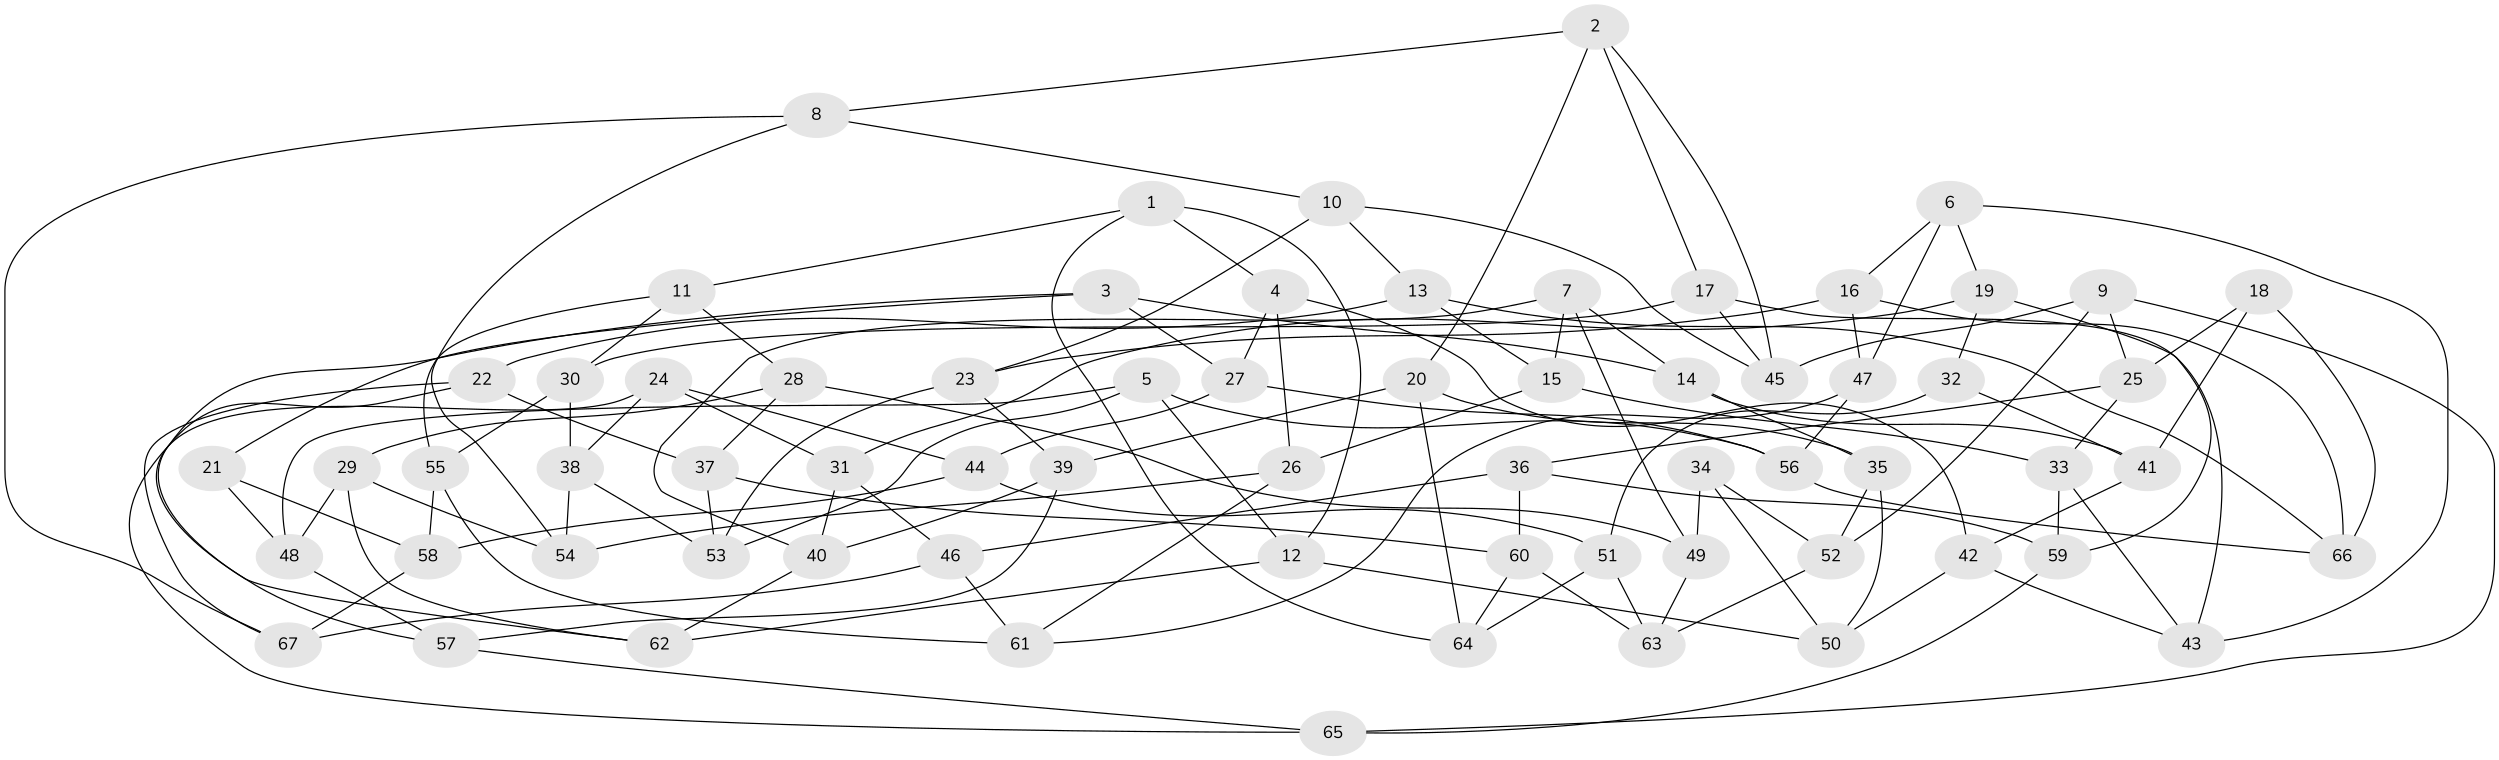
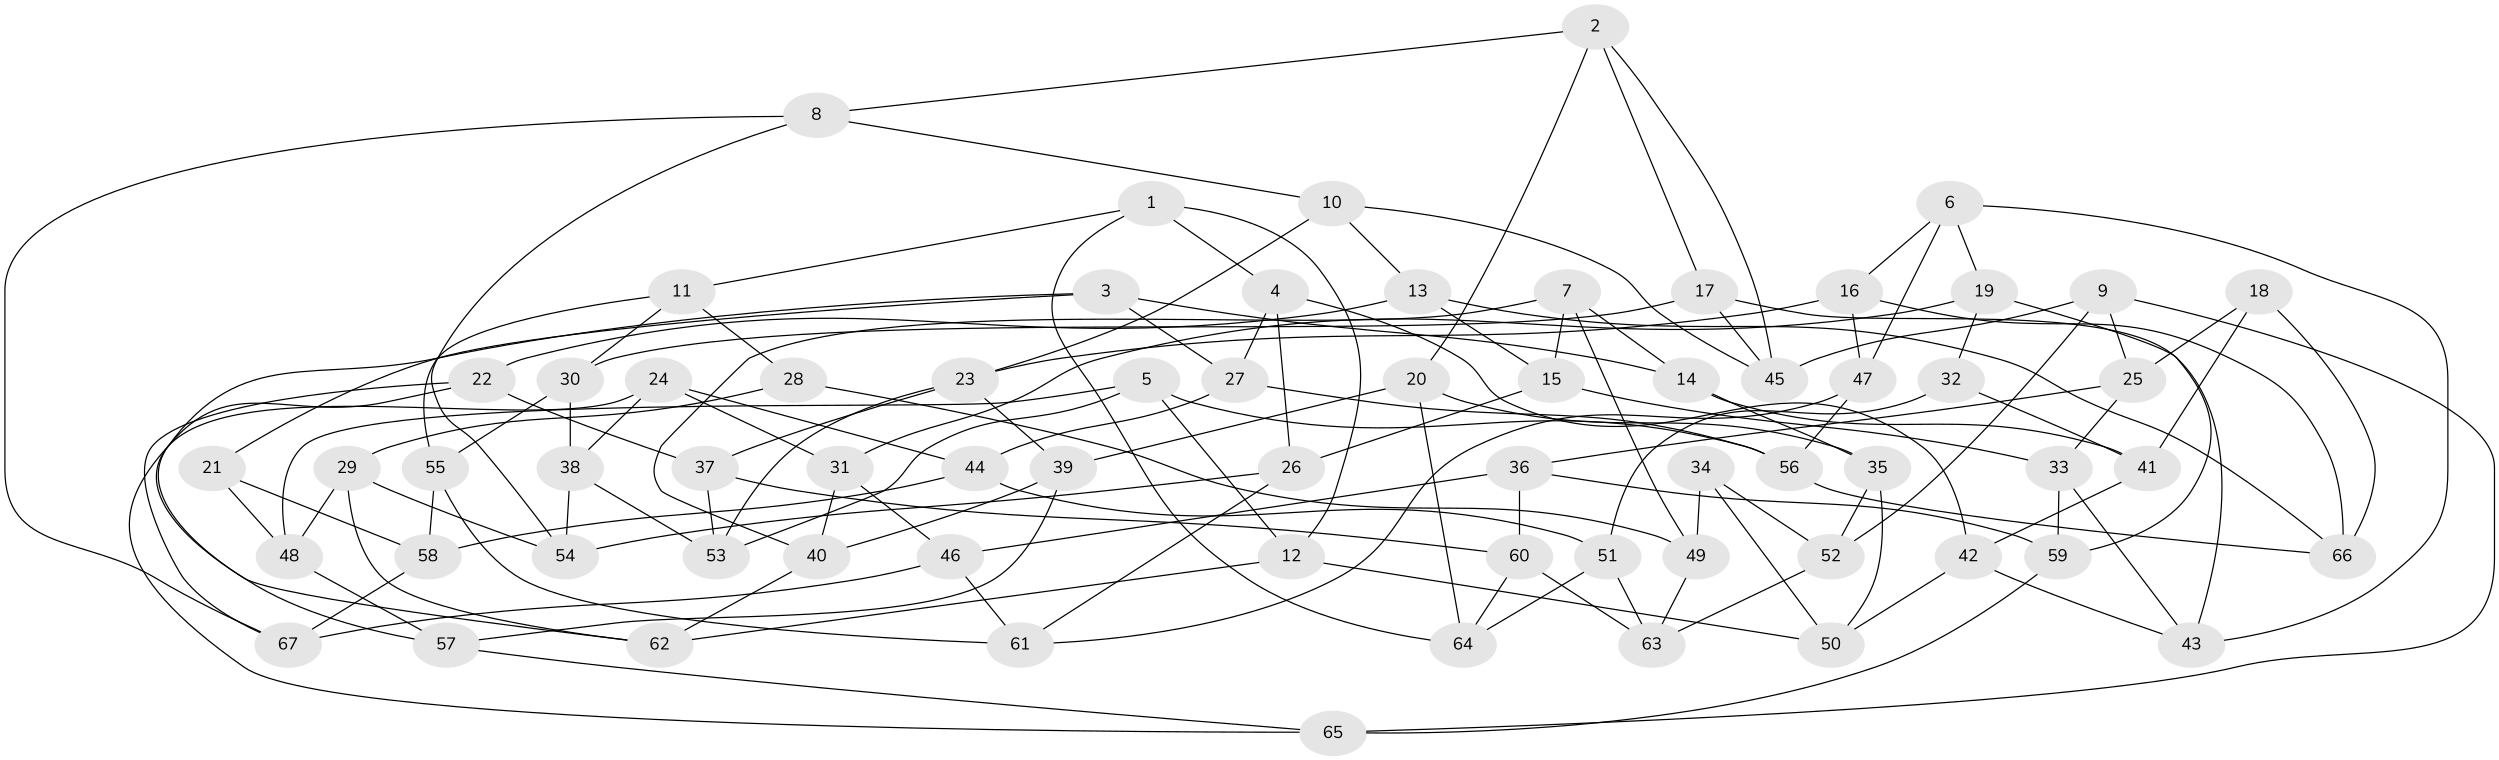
(756, 418) -> (802, 430)
